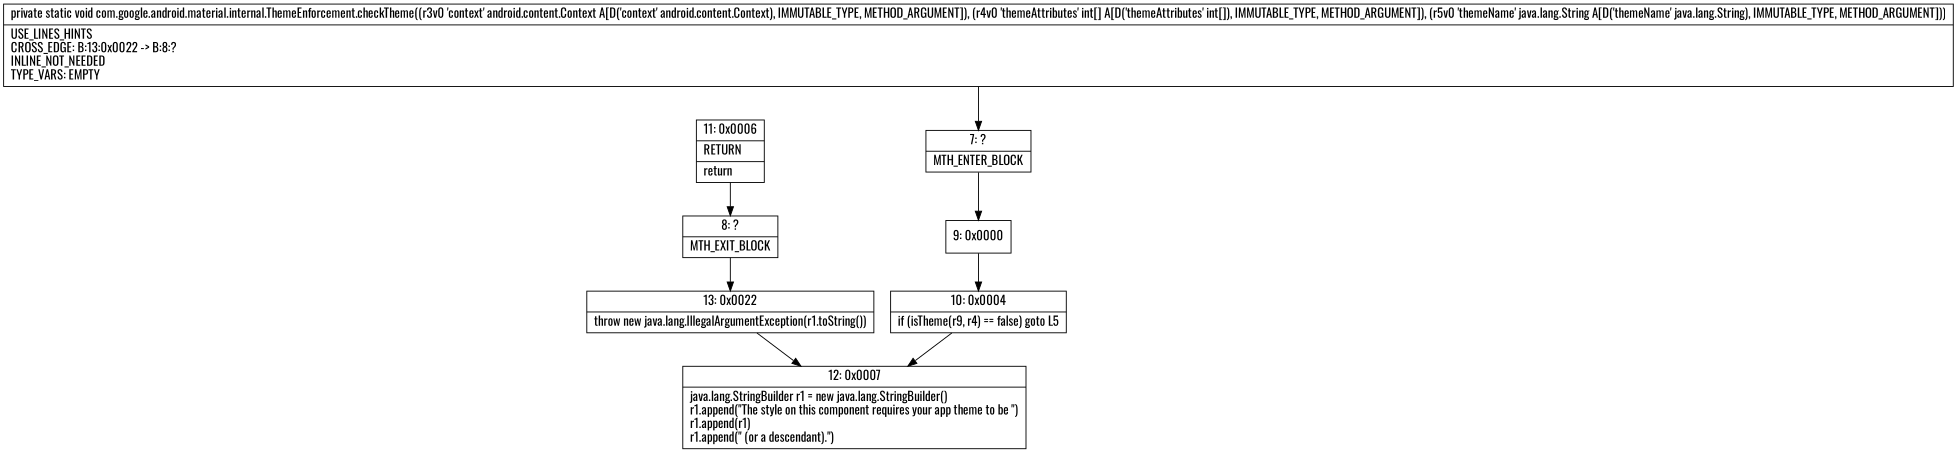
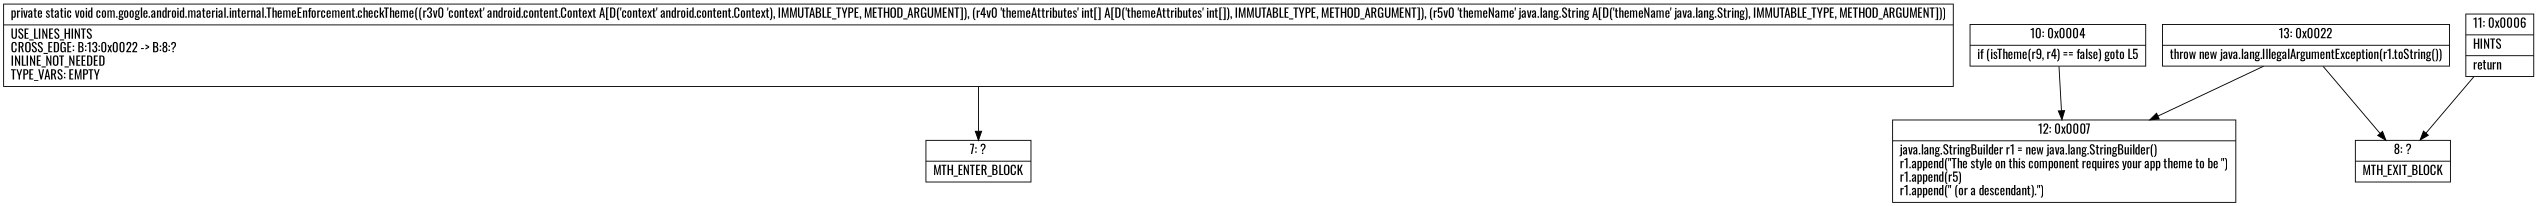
(723, 151) -> (2488, 45)
(978, 237) -> none
(730, 270) -> (2352, 100)
(720, 424) -> (1931, 178)
